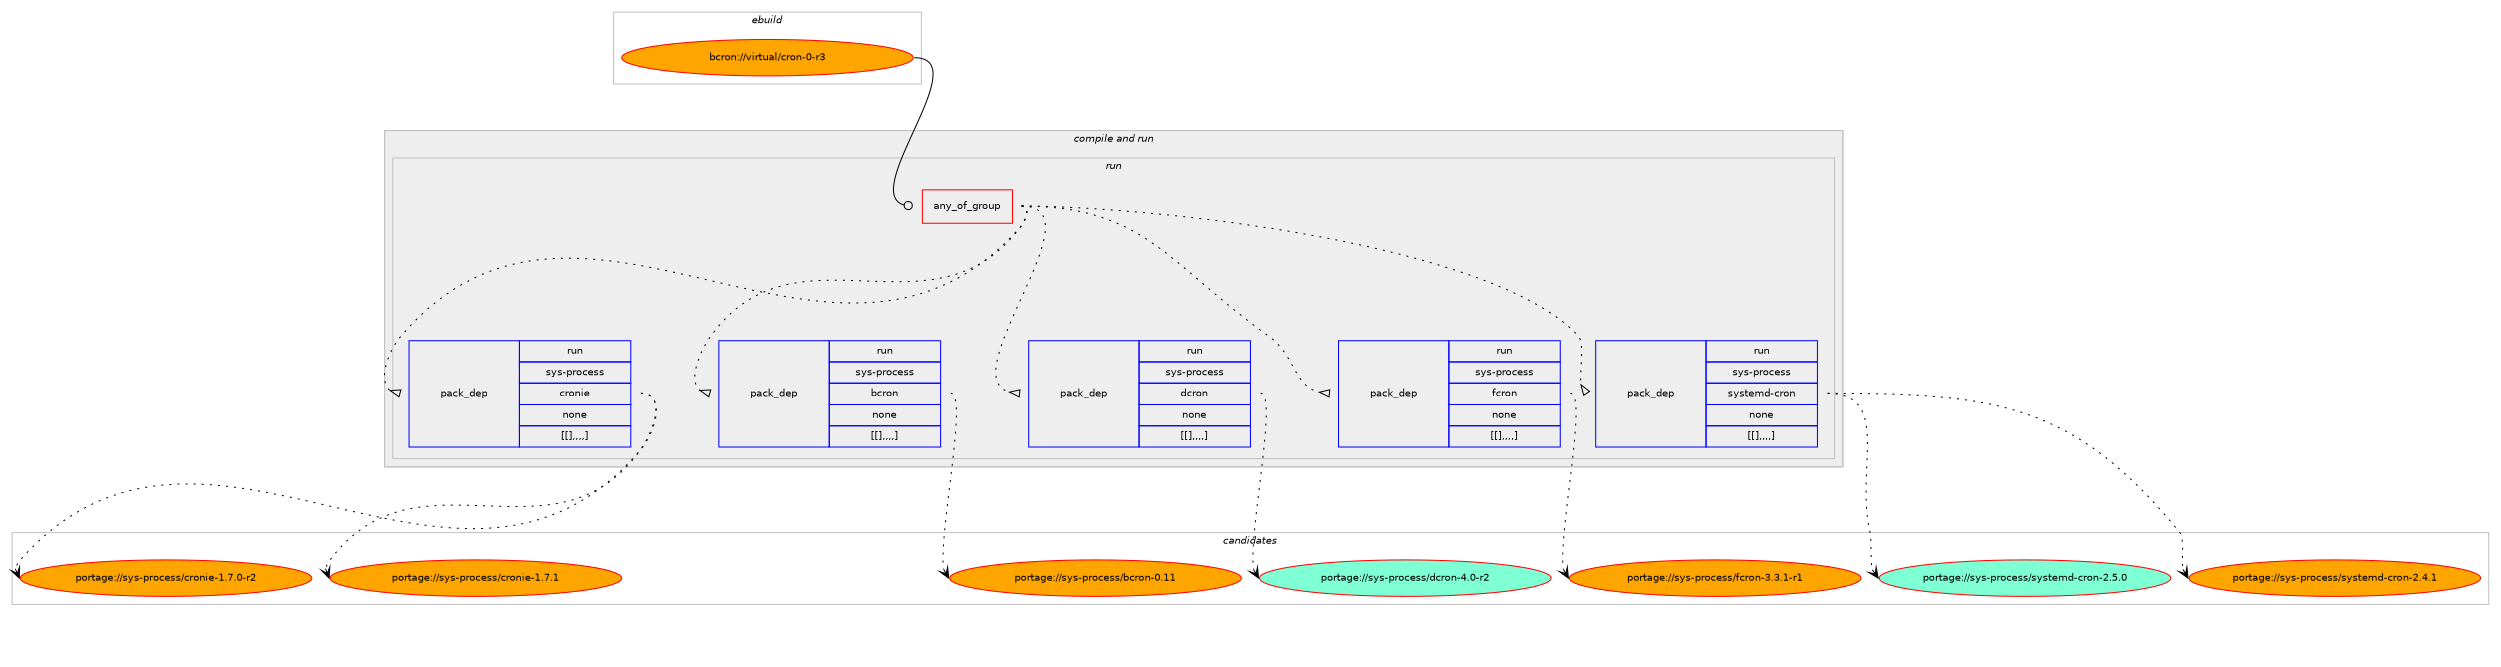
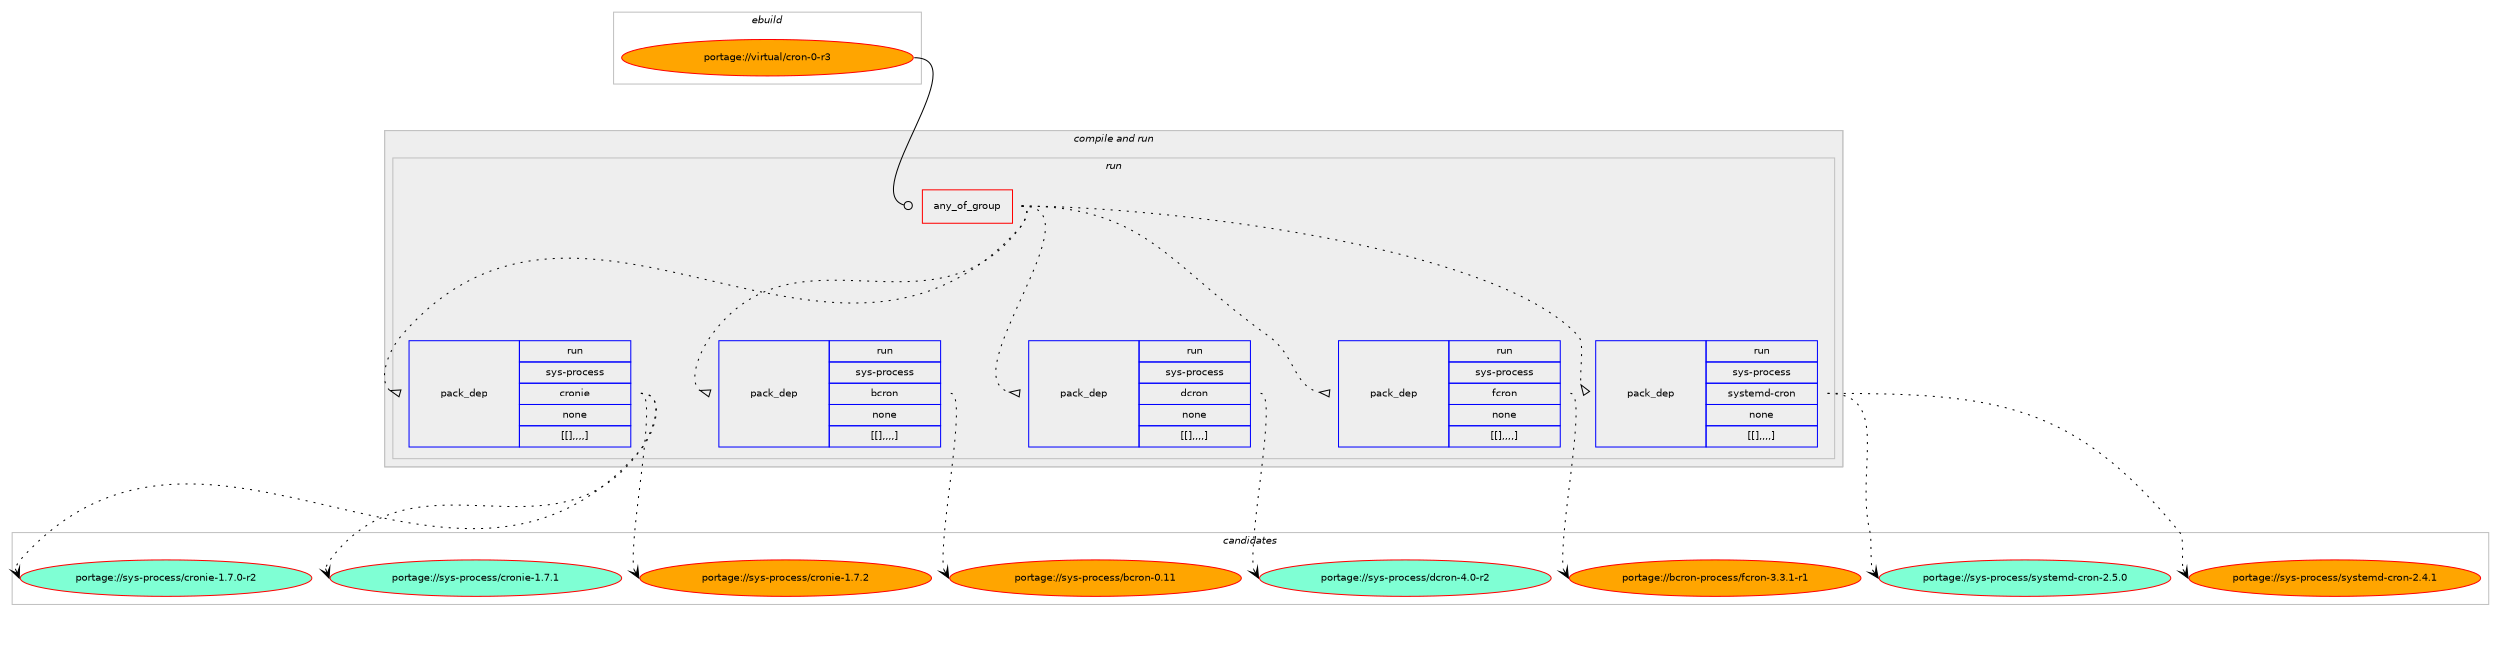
(767, 58) -> (767, 58)
(166, 578) -> (166, 578)
(476, 578) -> (476, 578)
none -> (786, 578)
(1715, 578) -> (1715, 578)
